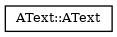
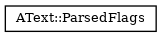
(59, 19) -> (81, 19)
